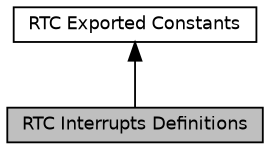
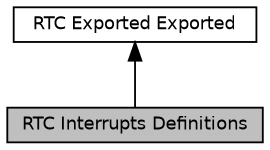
(135, 25) -> (135, 25)
